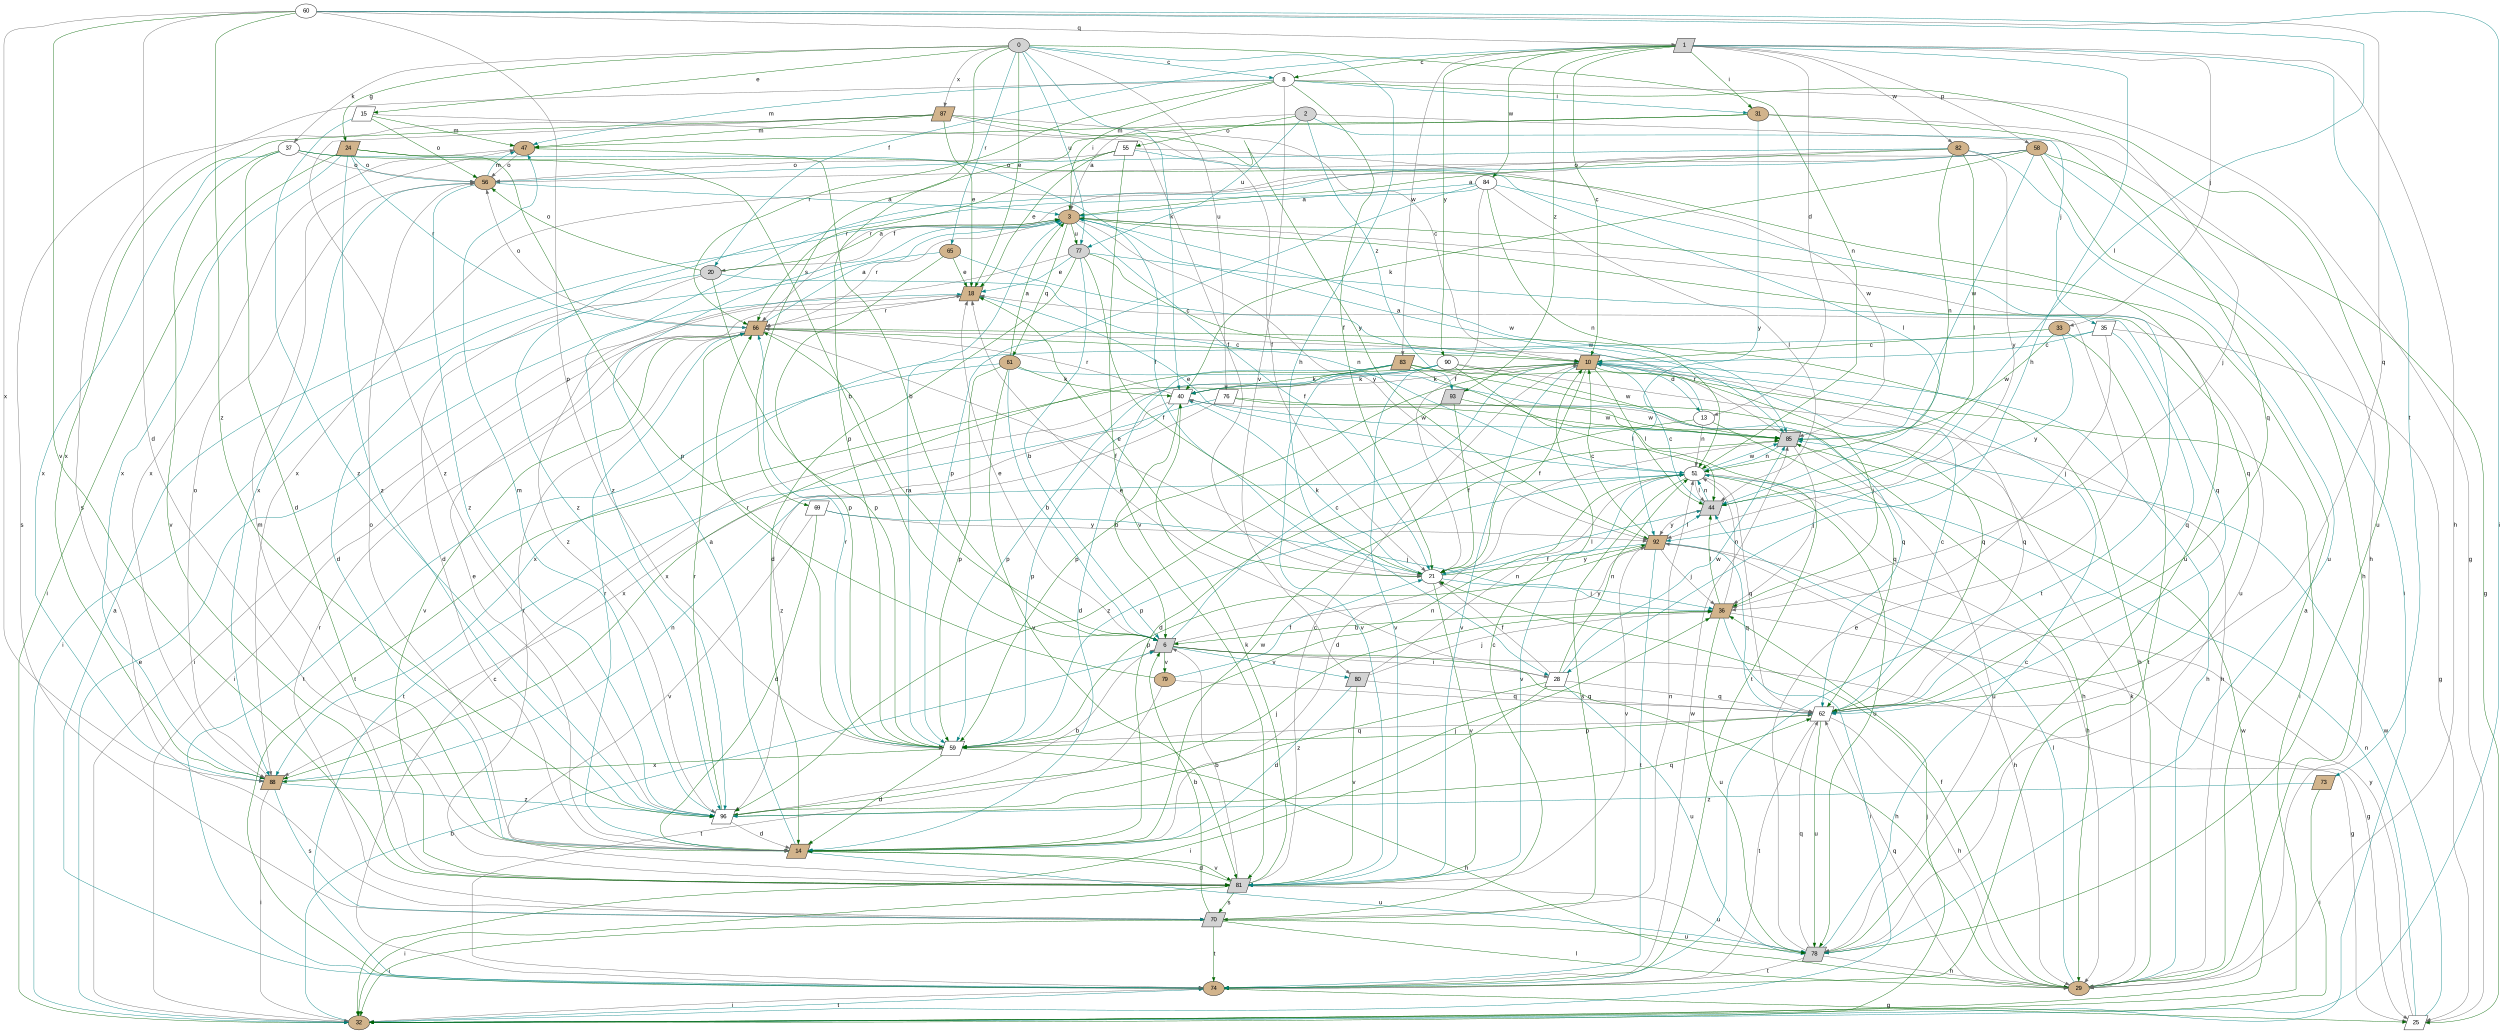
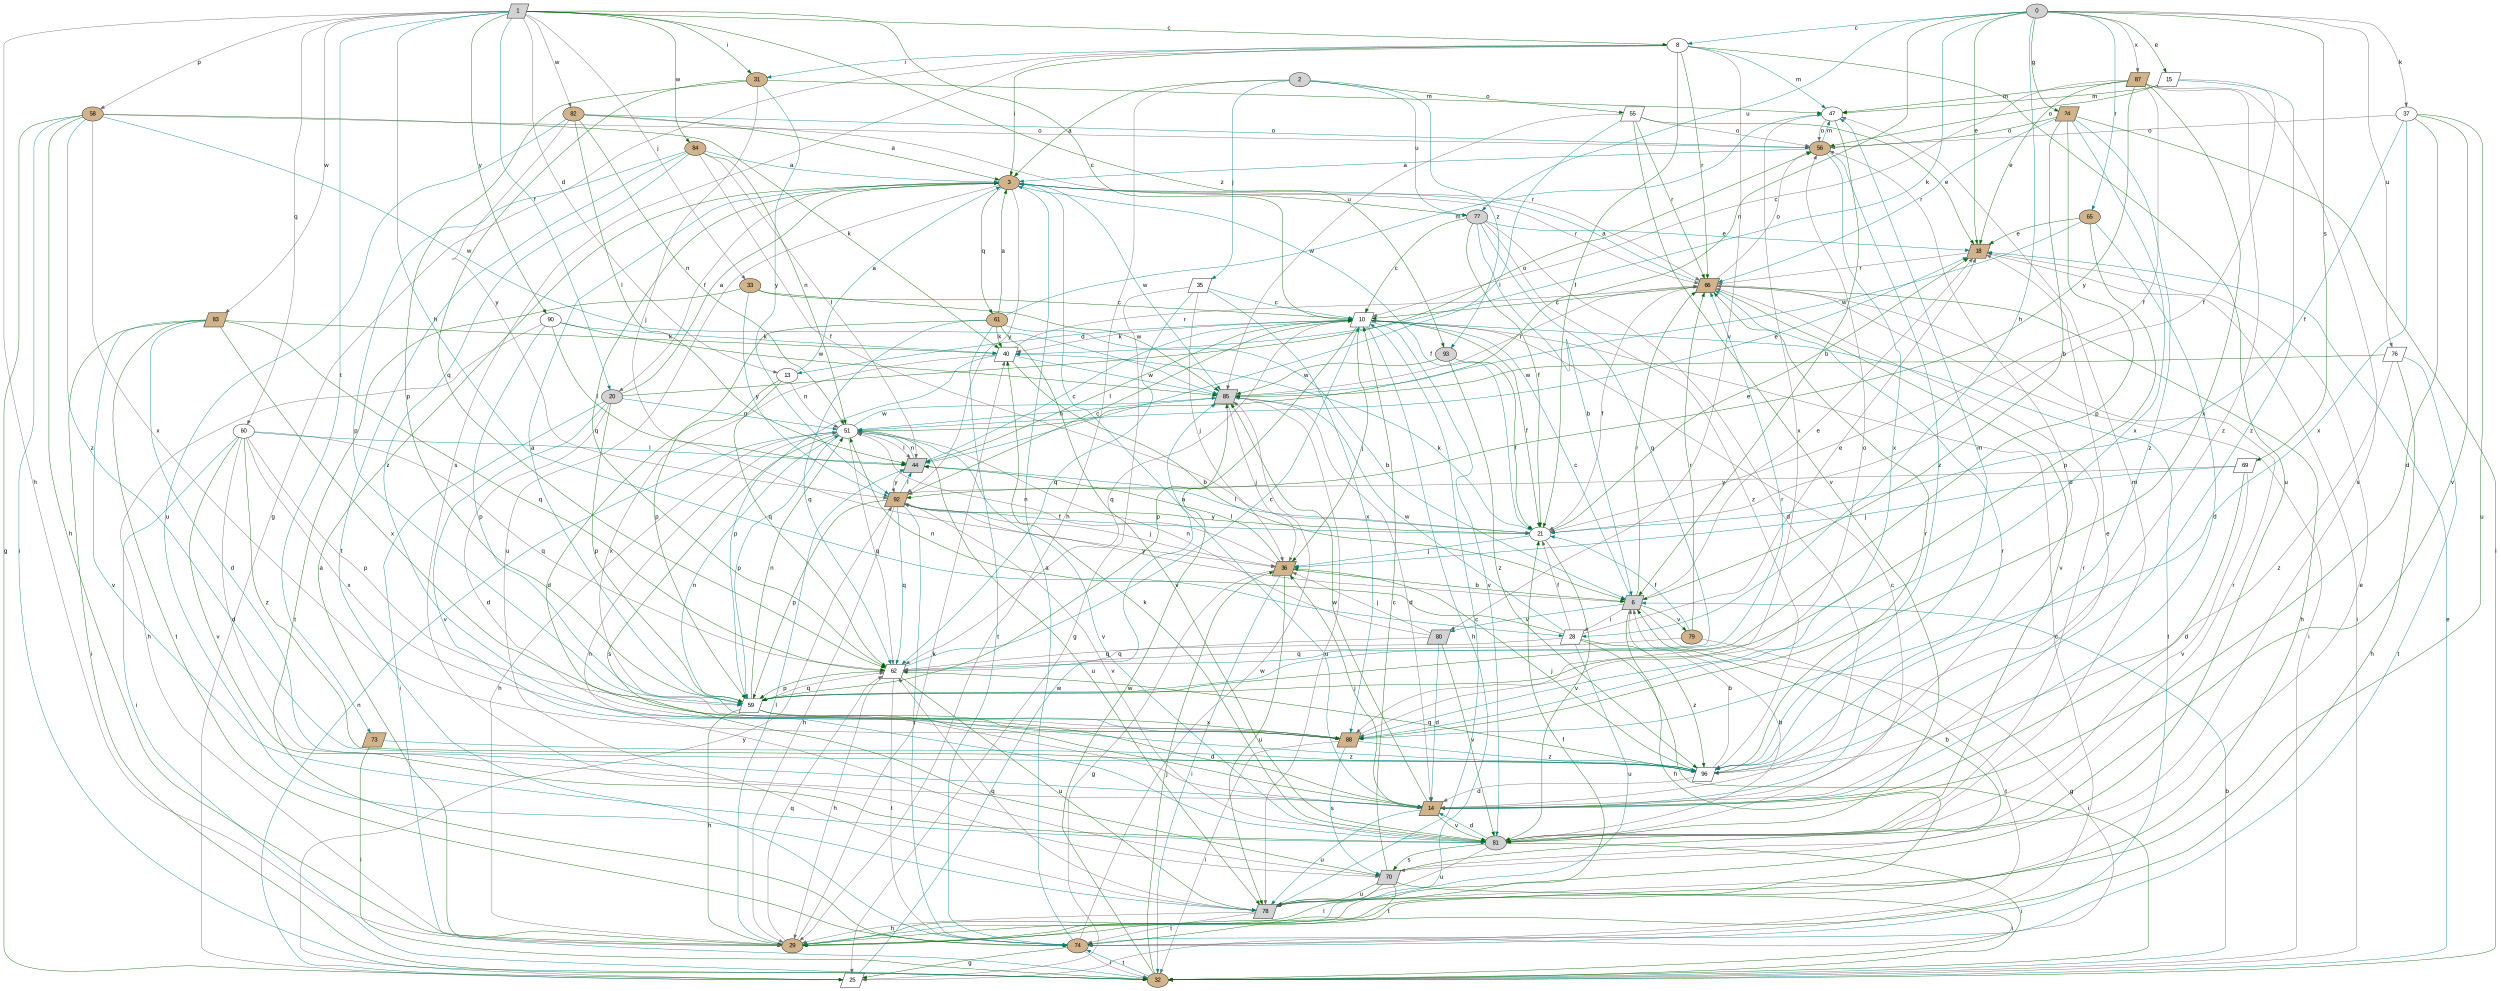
(994, 28) -> (301, 128)
(1170, 124) -> (1155, 88)
(524, 148) -> (1832, 114)
(408, 177) -> (1952, 138)
(1486, 183) -> (695, 148)
none -> (1417, 220)
(1588, 362) -> (1362, 320)
(1453, 397) -> (1446, 354)
(796, 484) -> (1848, 604)
(382, 653) -> (2159, 776)
(1398, 669) -> (835, 724)
(1128, 861) -> (1465, 826)
(1239, 886) -> (1496, 843)
